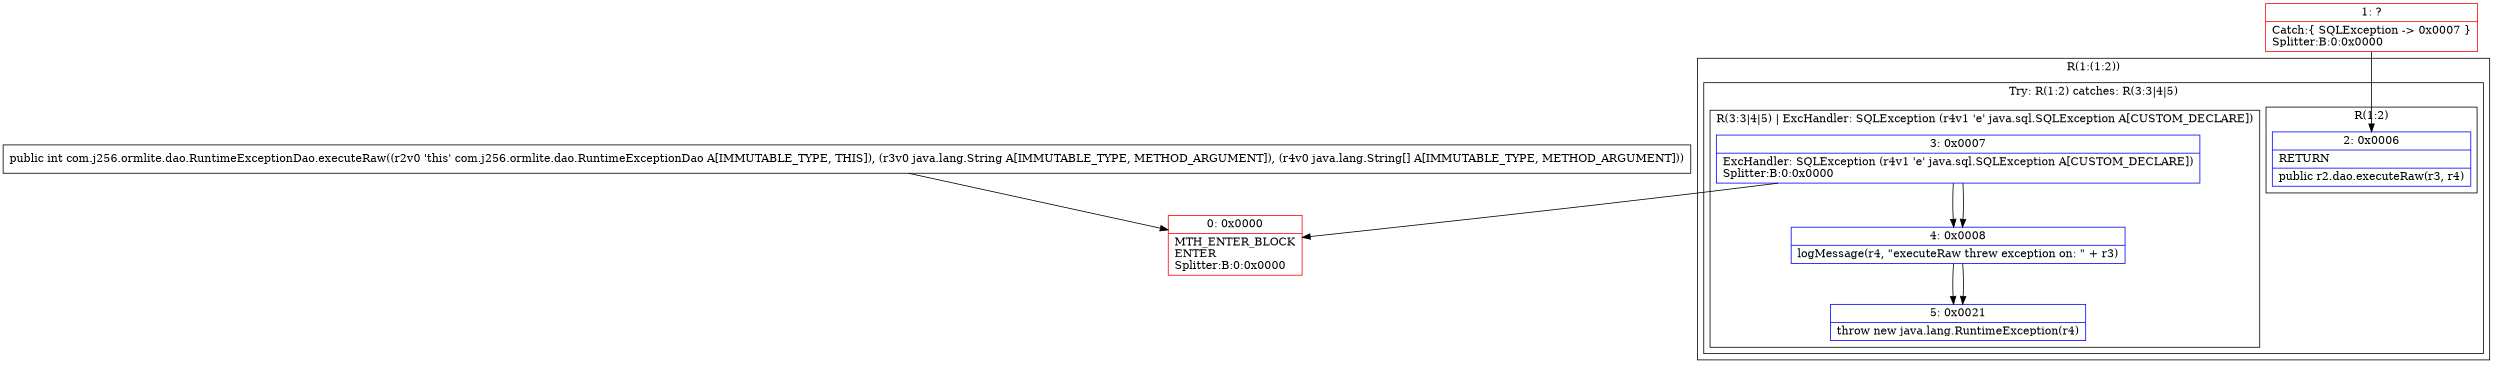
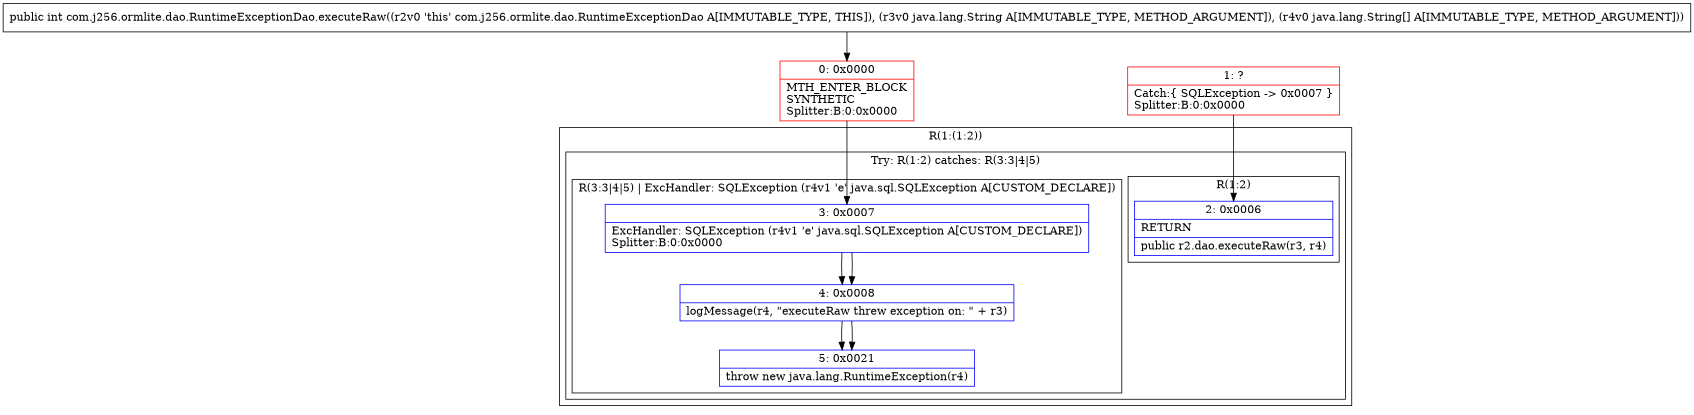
(1544, 211) -> (847, 159)
(1195, 254) -> (821, 100)
